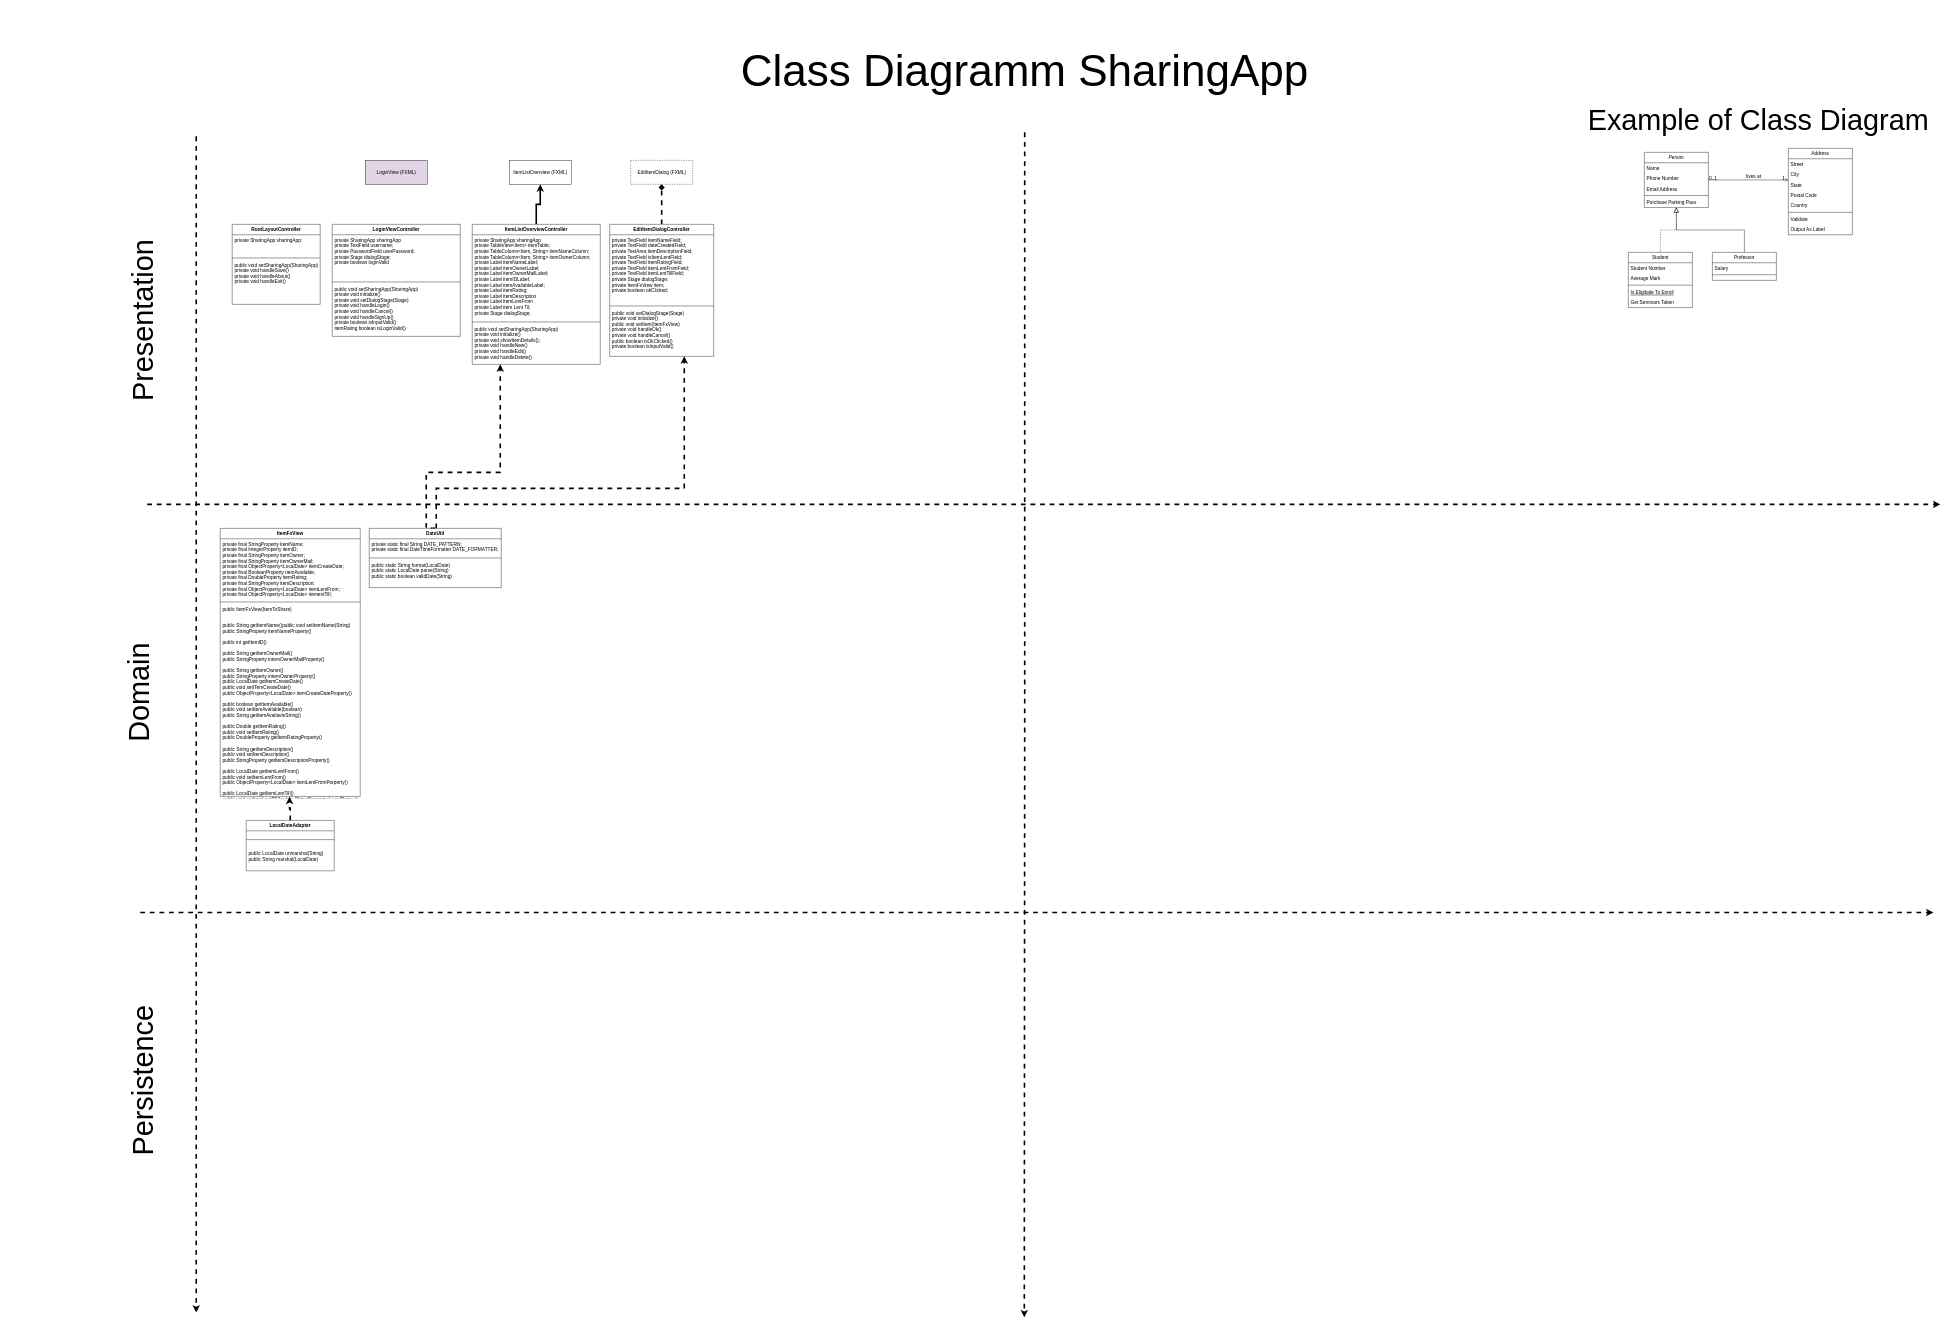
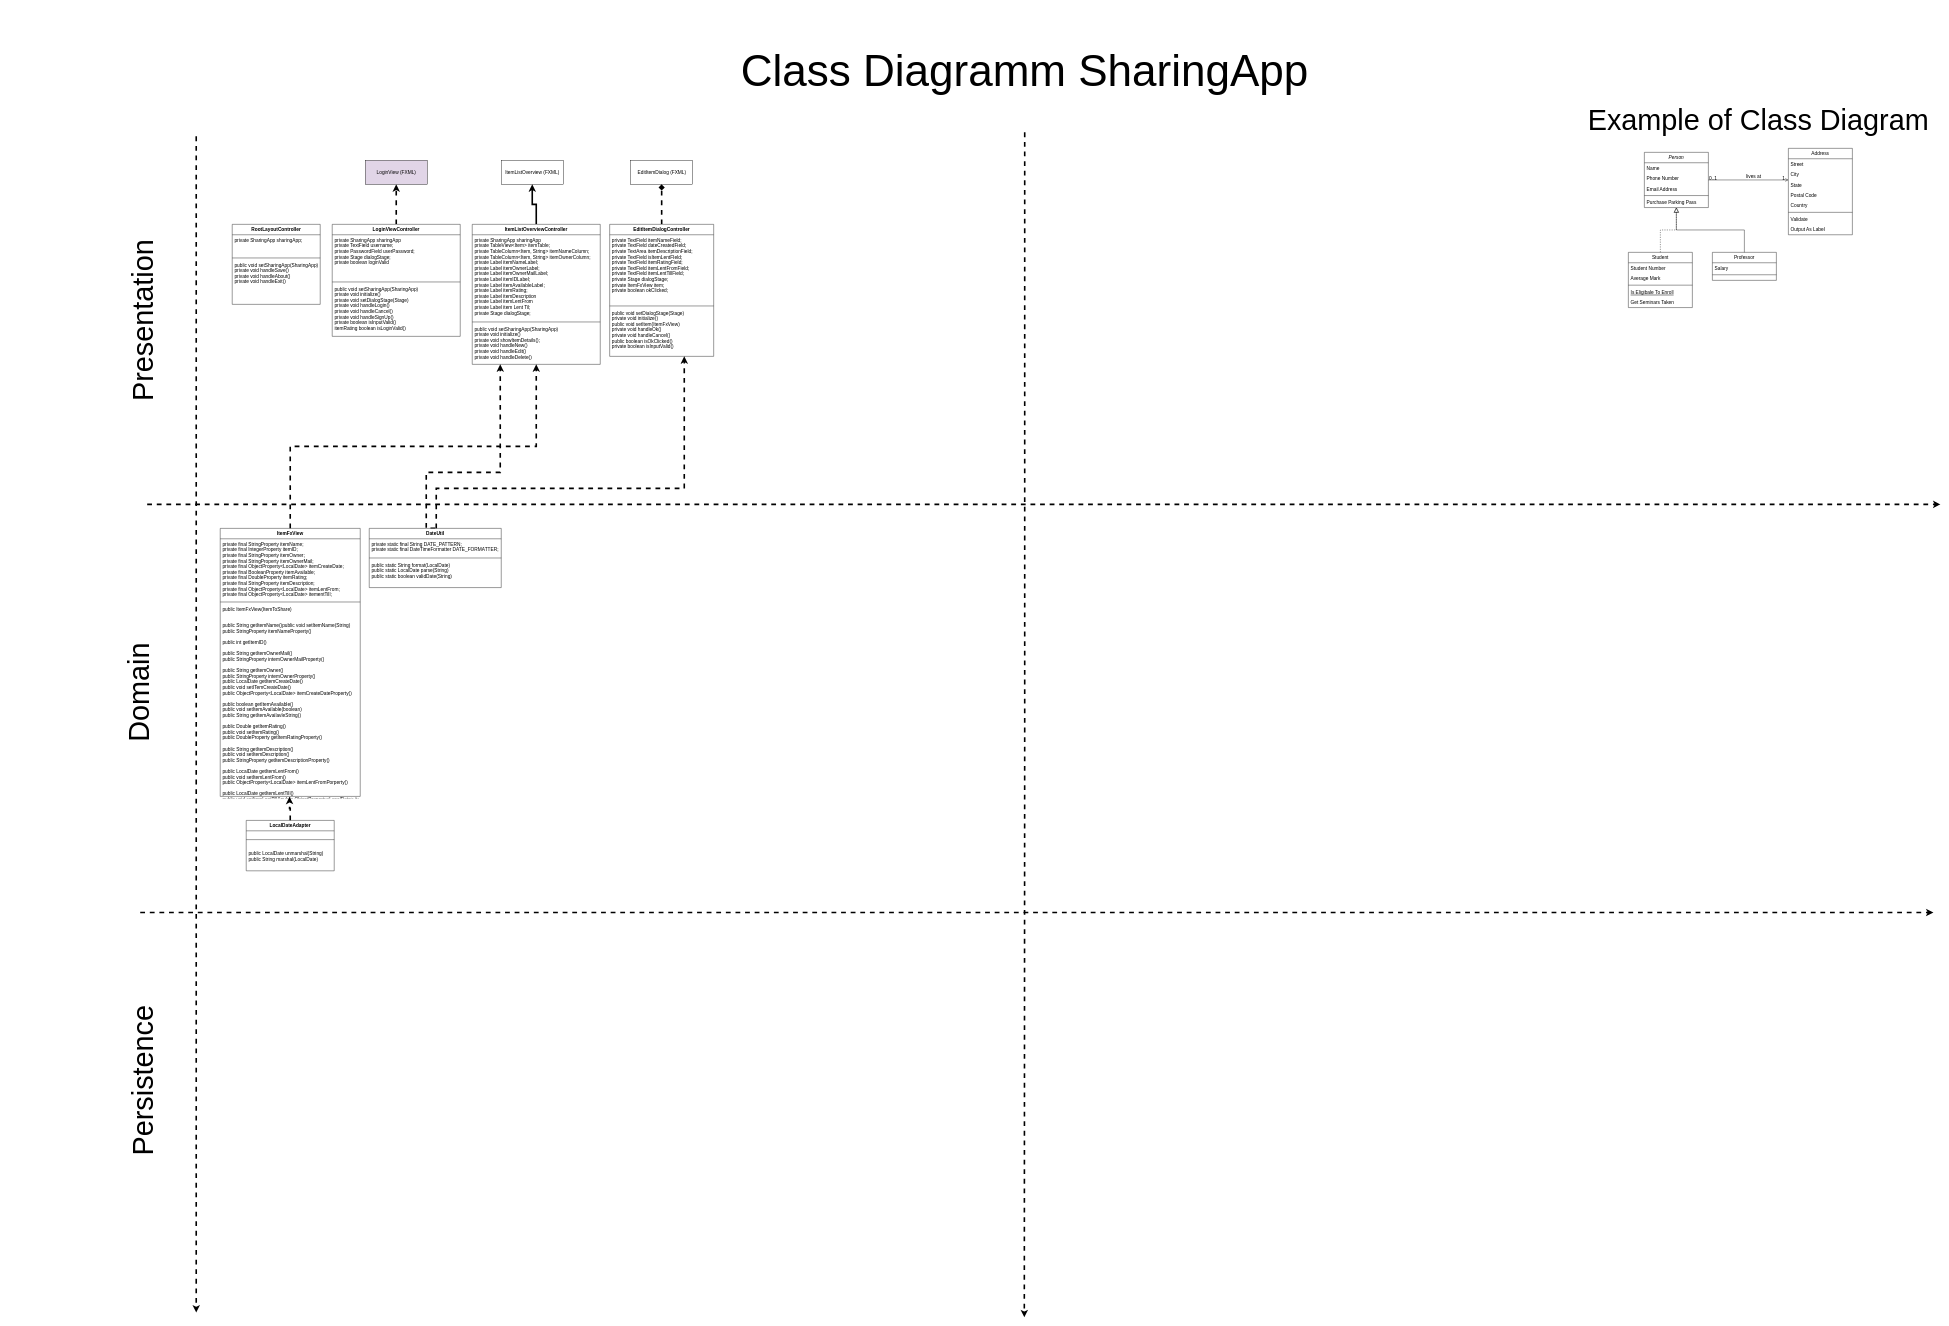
(540, 172) -> (532, 172)
(662, 172) -> (662, 172)
none -> (396, 208)
none -> (410, 446)
